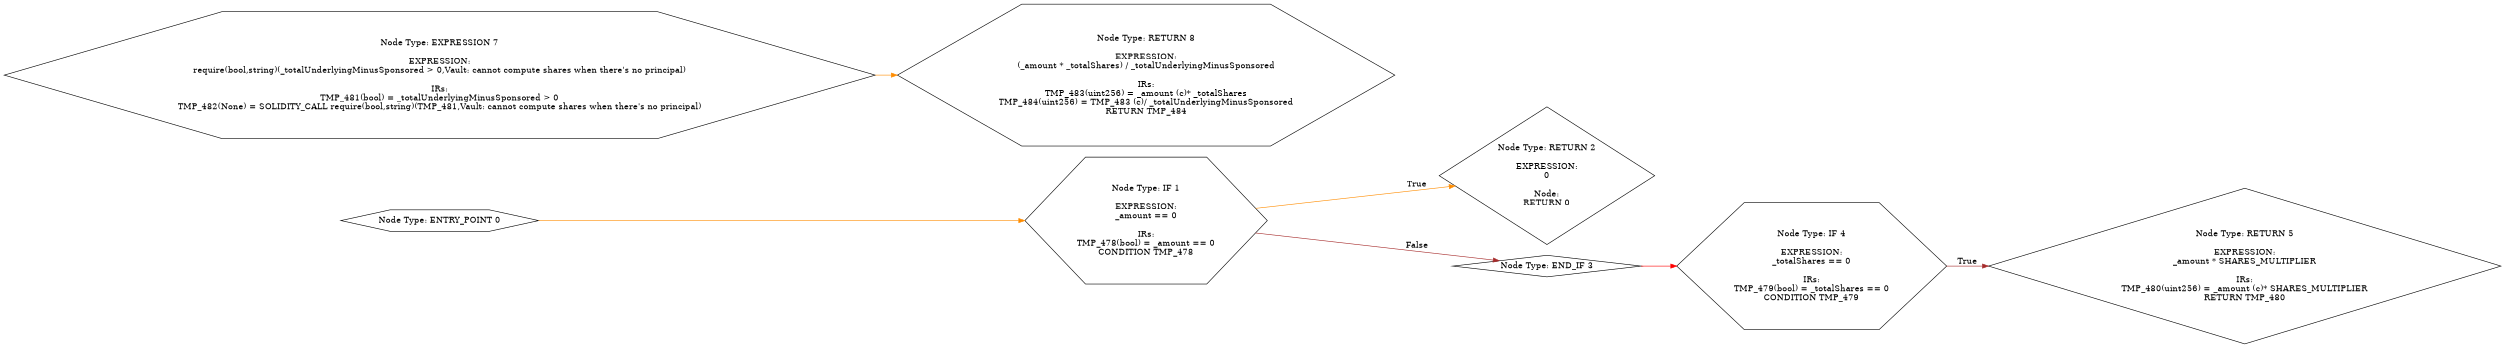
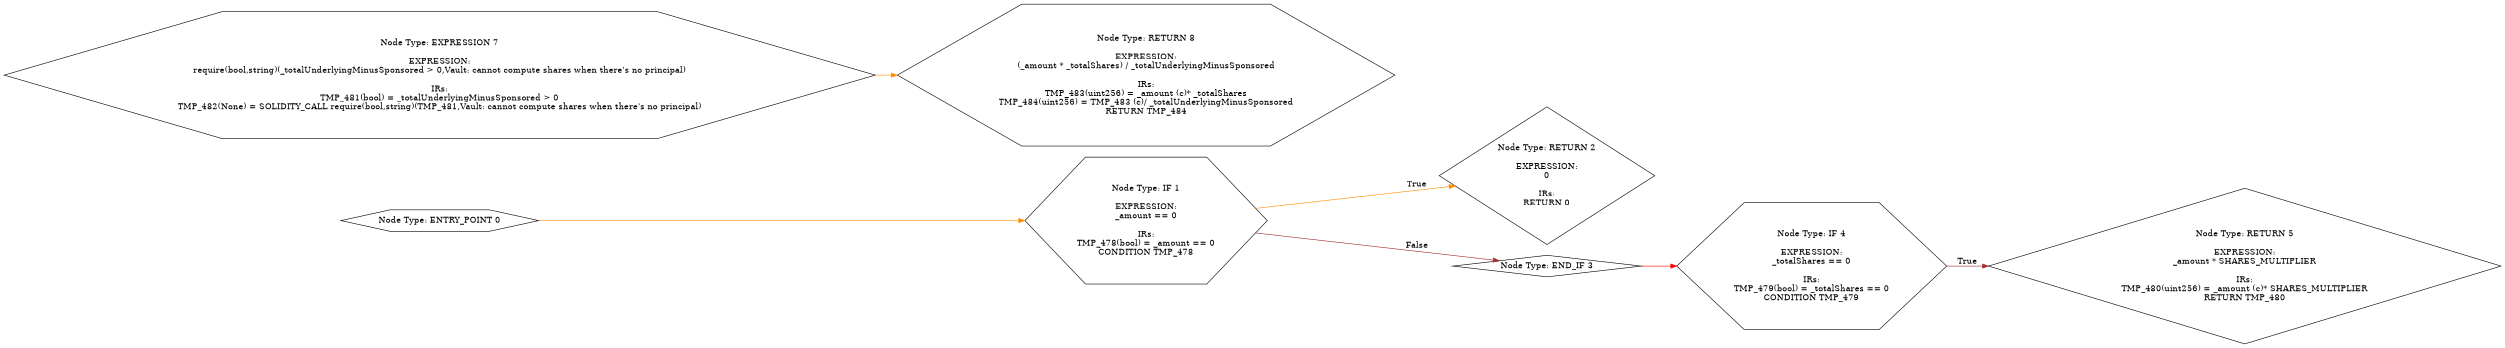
(1547, 176) -> (1547, 176)
